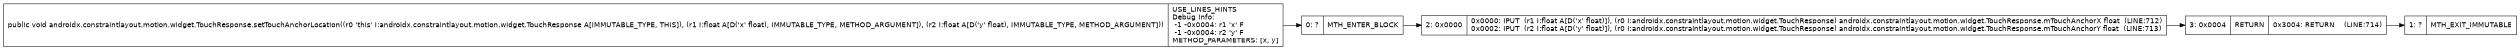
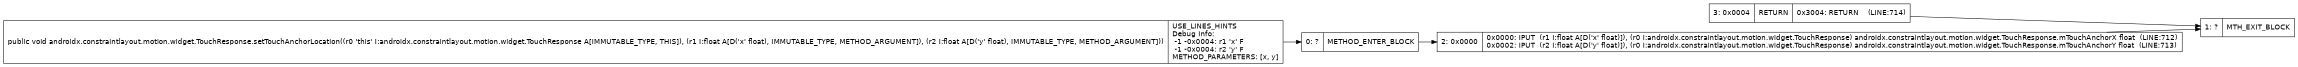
(1363, 25) -> (1371, 42)
(2173, 25) -> (2151, 31)
(2472, 25) -> (2258, 27)
